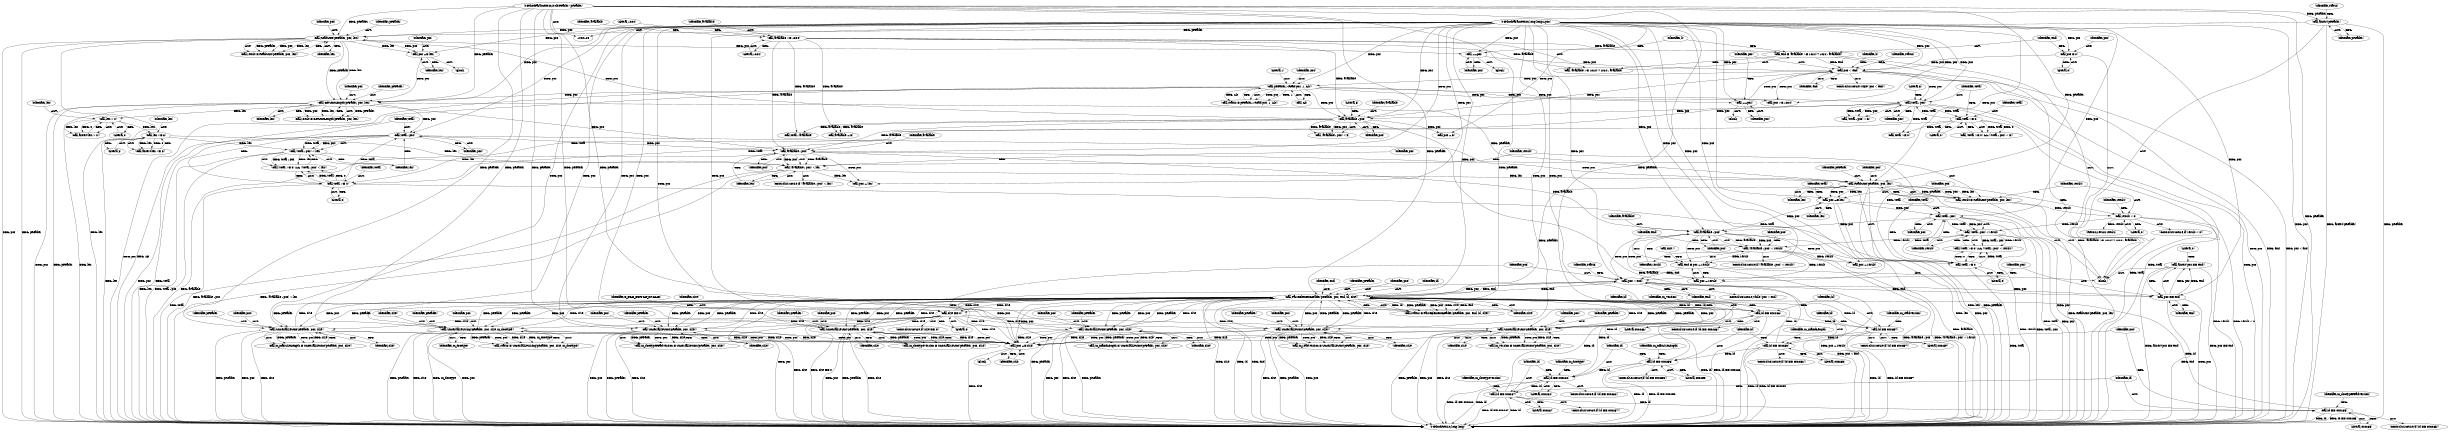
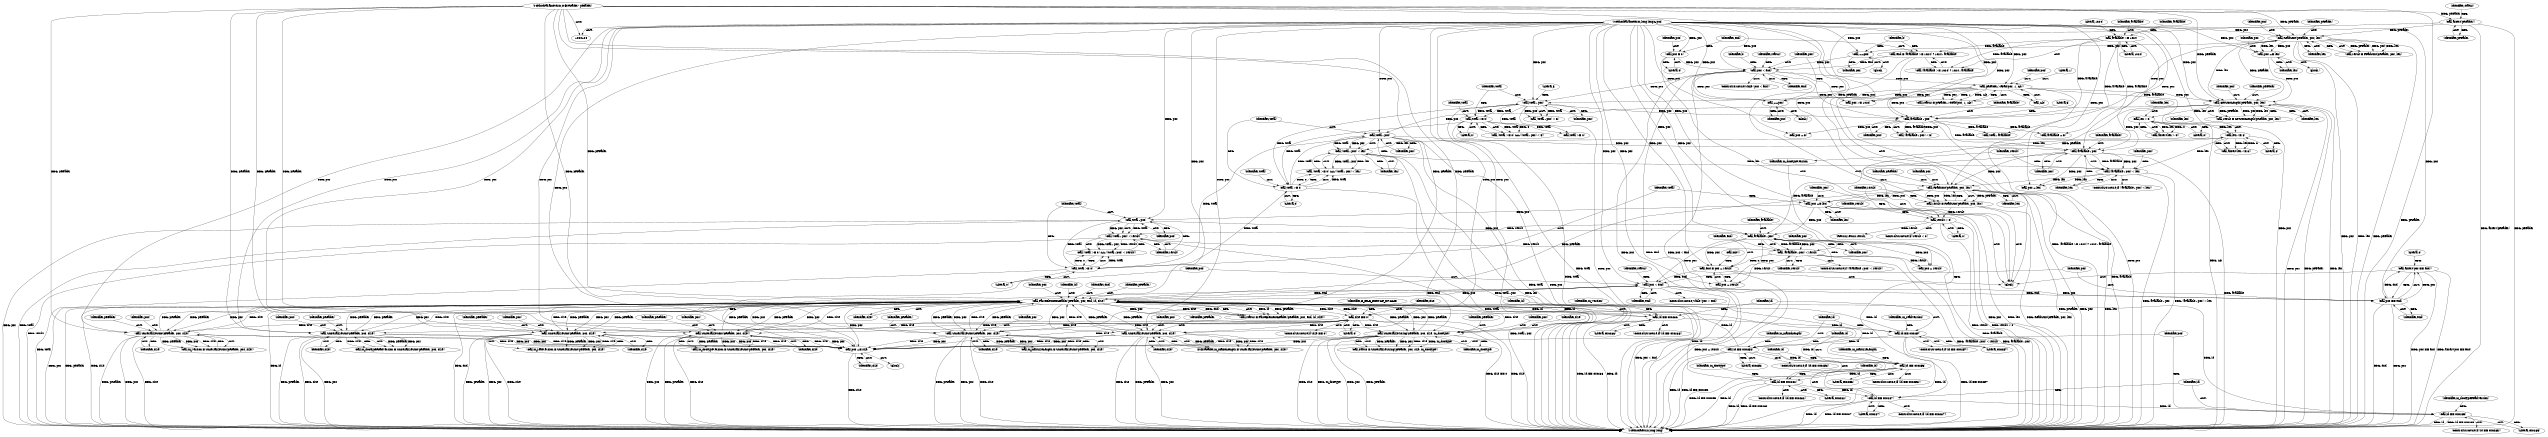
(1740, 257) -> (1755, 261)
(1128, 346) -> (1242, 350)
(603, 425) -> (2020, 143)
